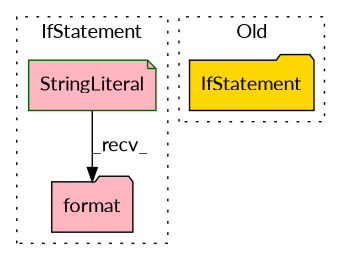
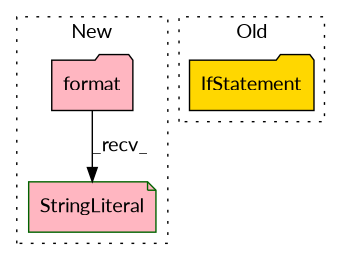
(92, 33) -> (92, 33)
(92, 139) -> (92, 139)
